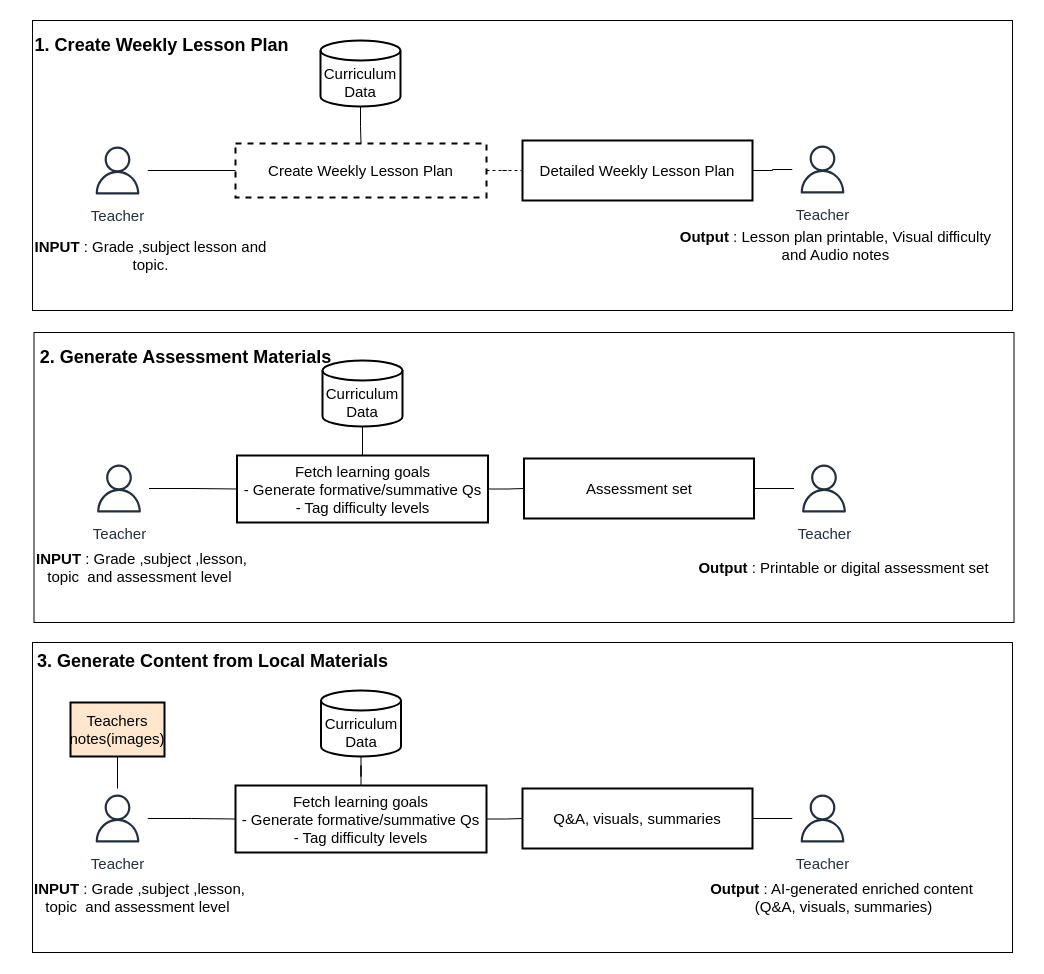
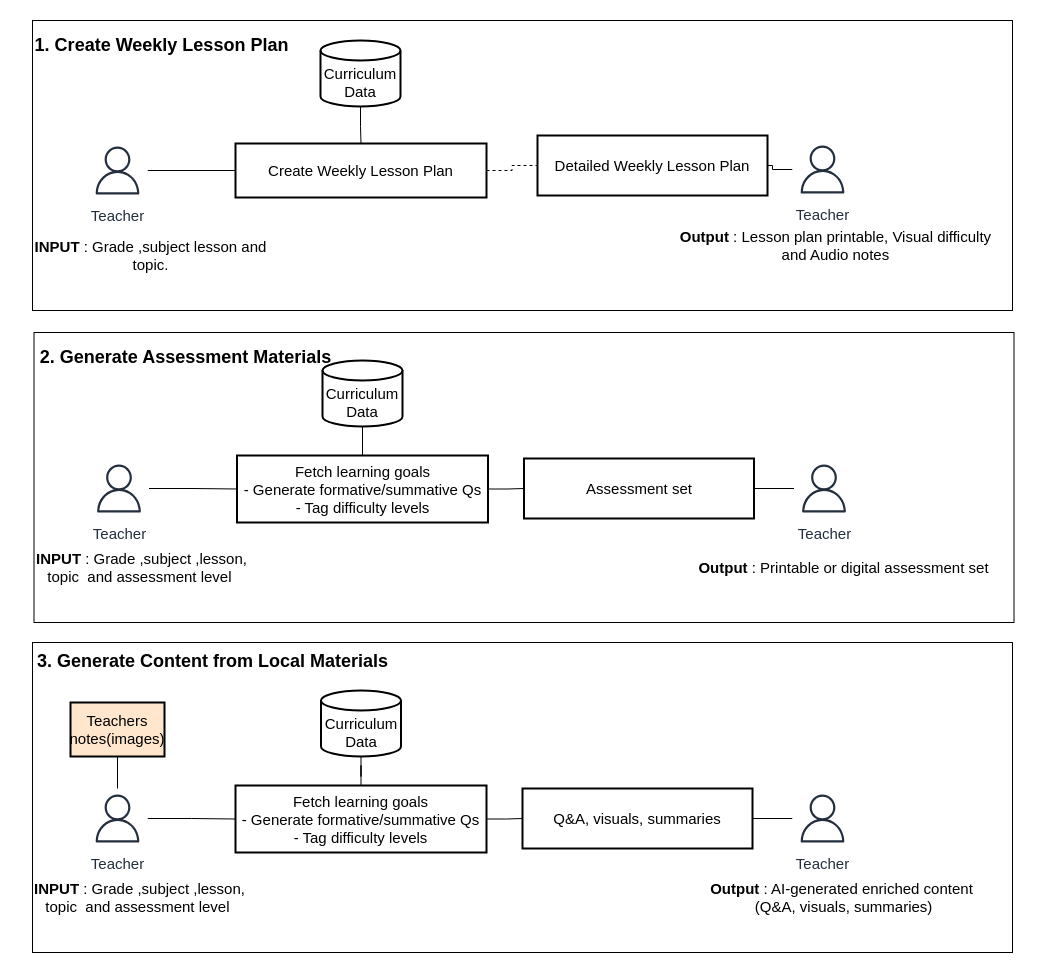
(361, 171) -> (361, 171)
(638, 171) -> (653, 166)
